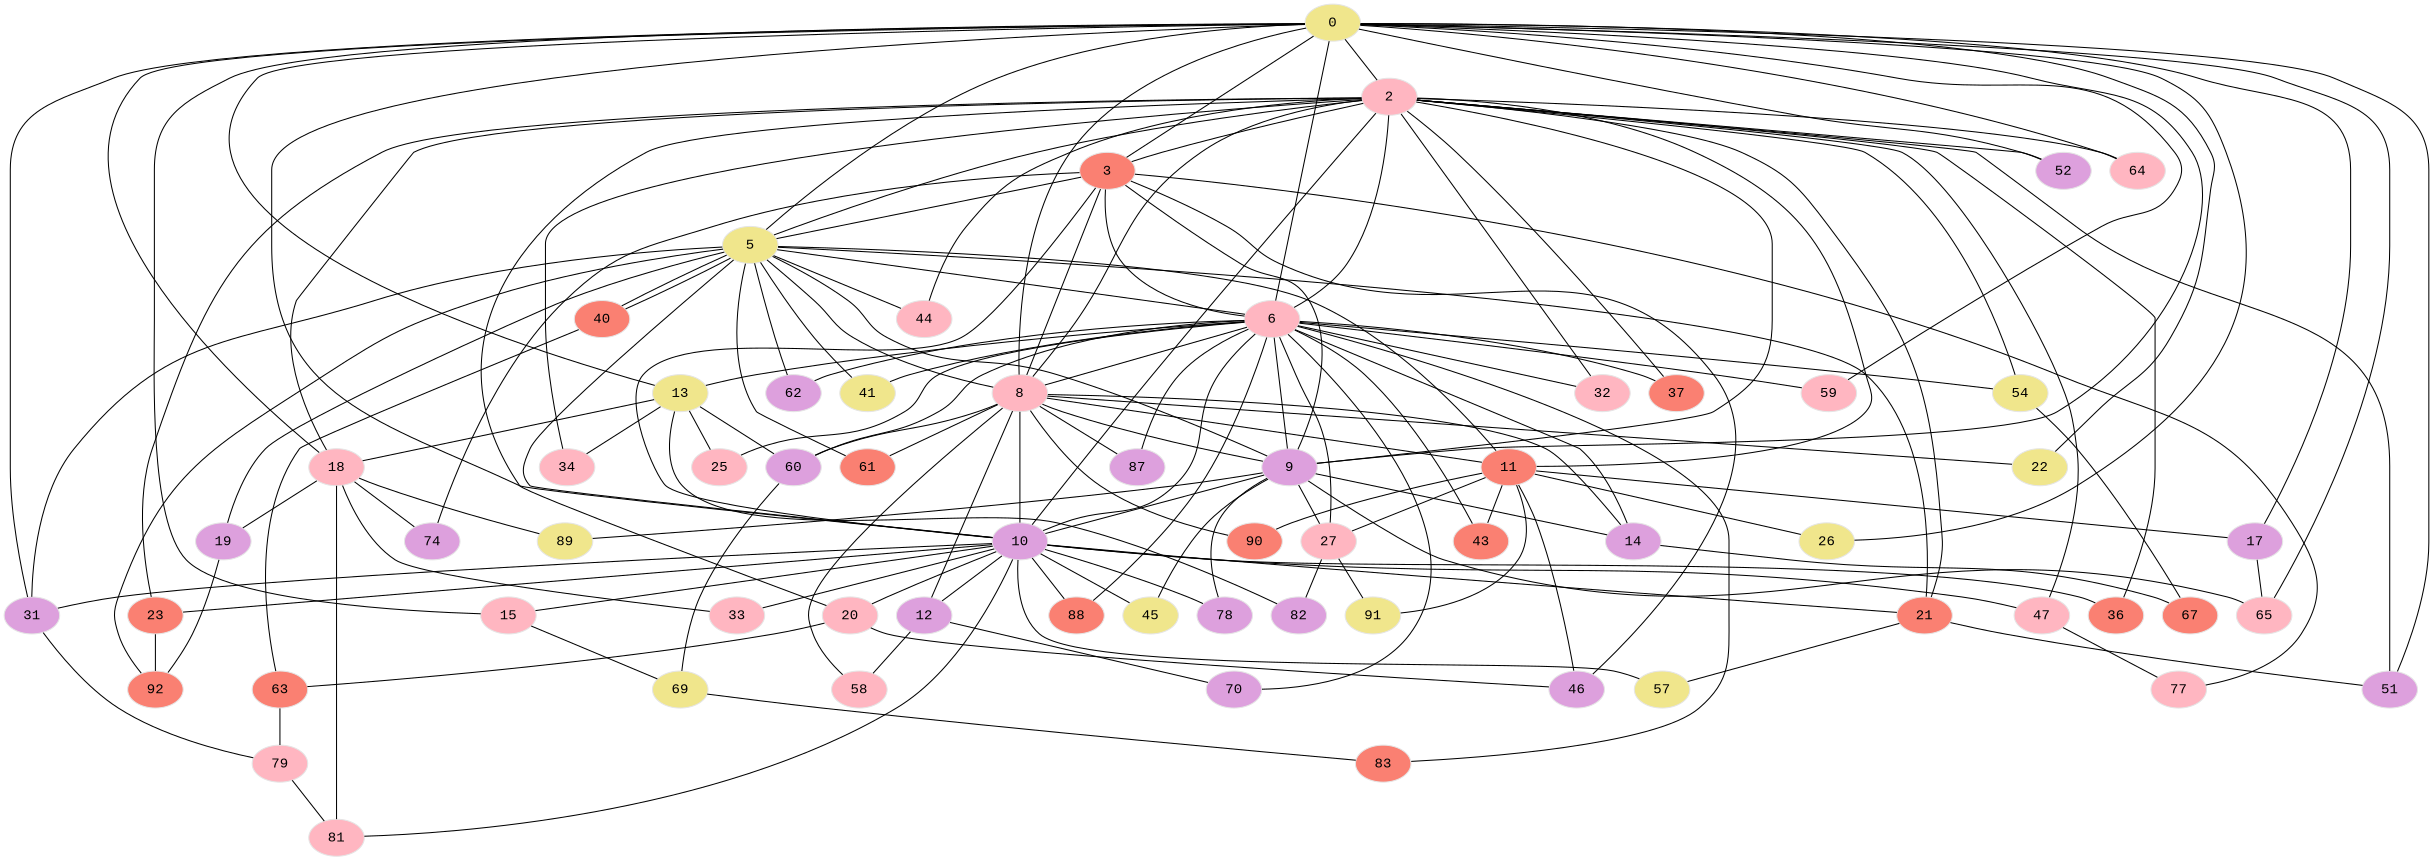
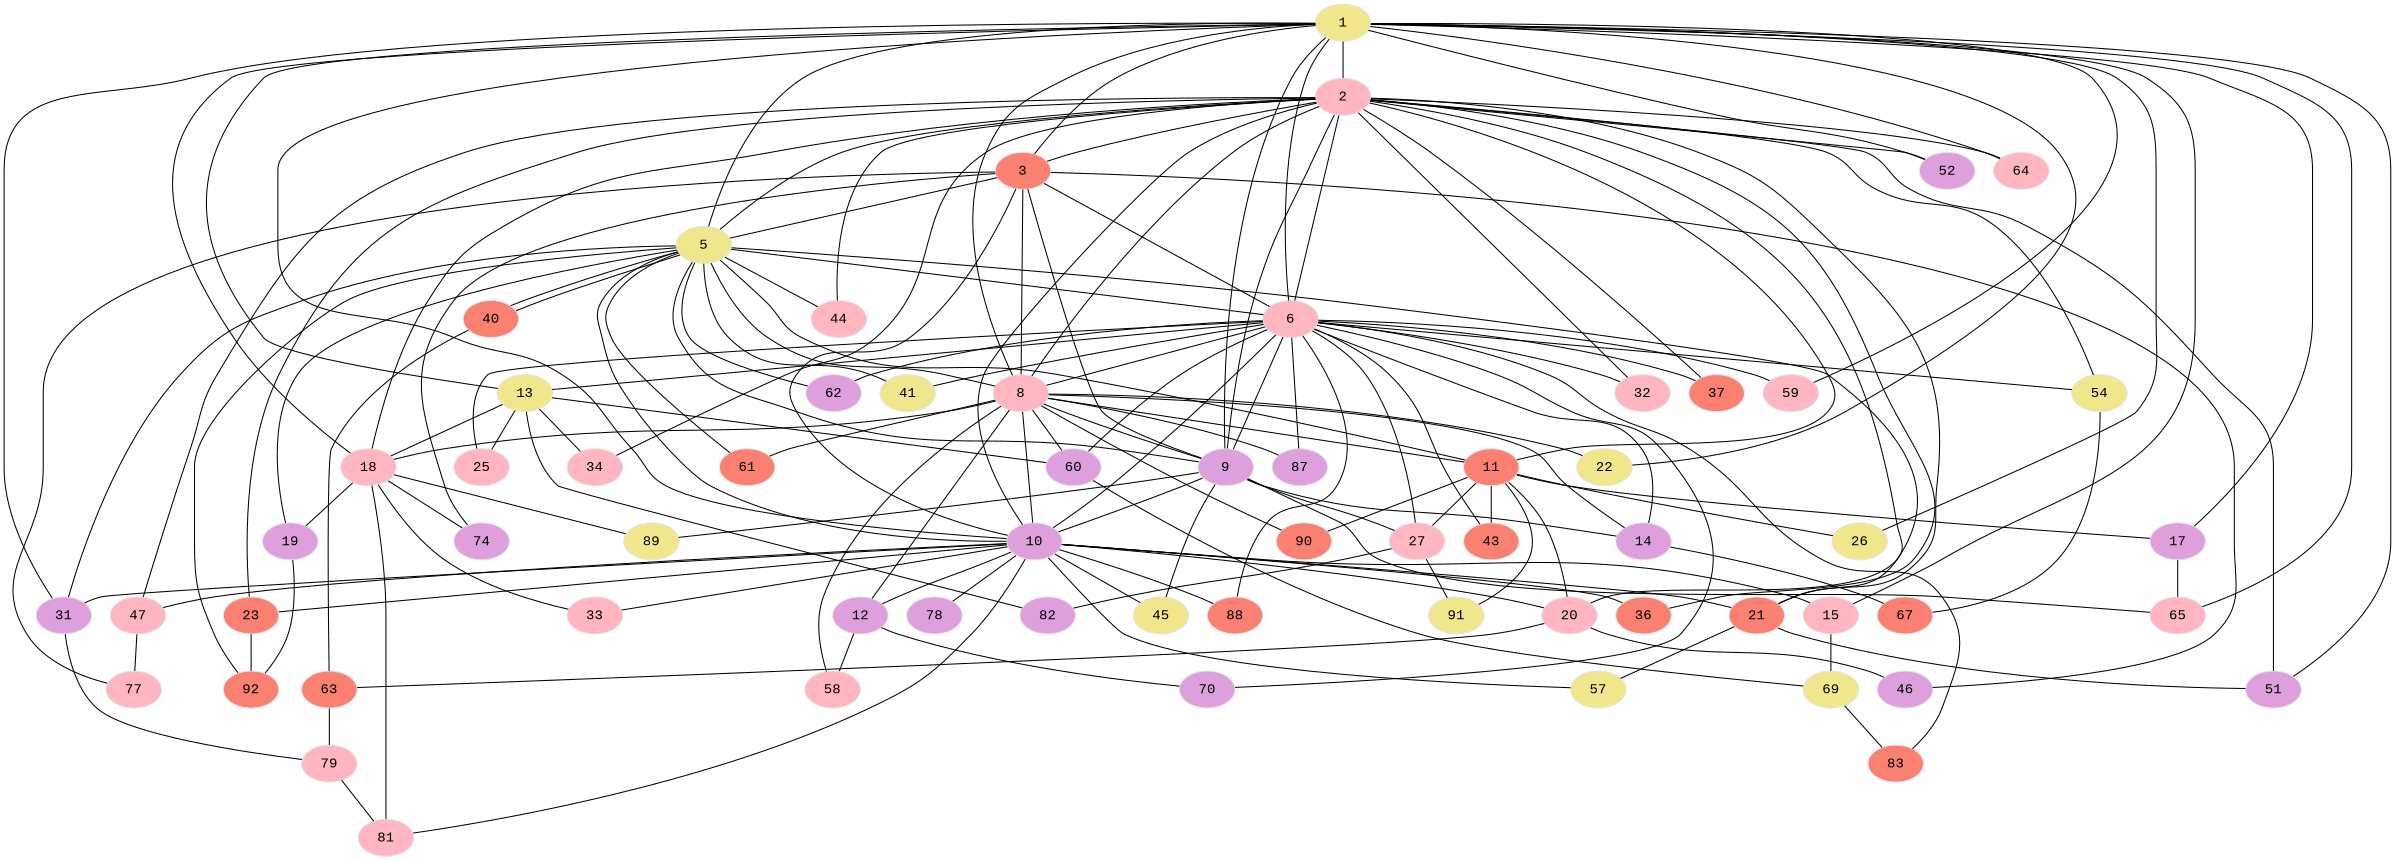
(1333, 23) -> (1343, 23)
none -> (725, 430)
(1217, 523) -> none
(1548, 557) -> (1549, 534)
